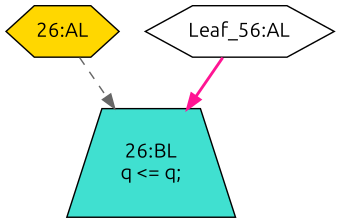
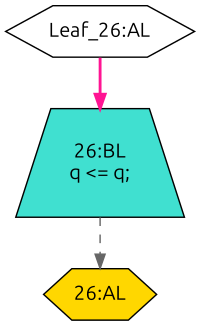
(240, 31) -> (100, 31)
(93, 77) -> (100, 236)
